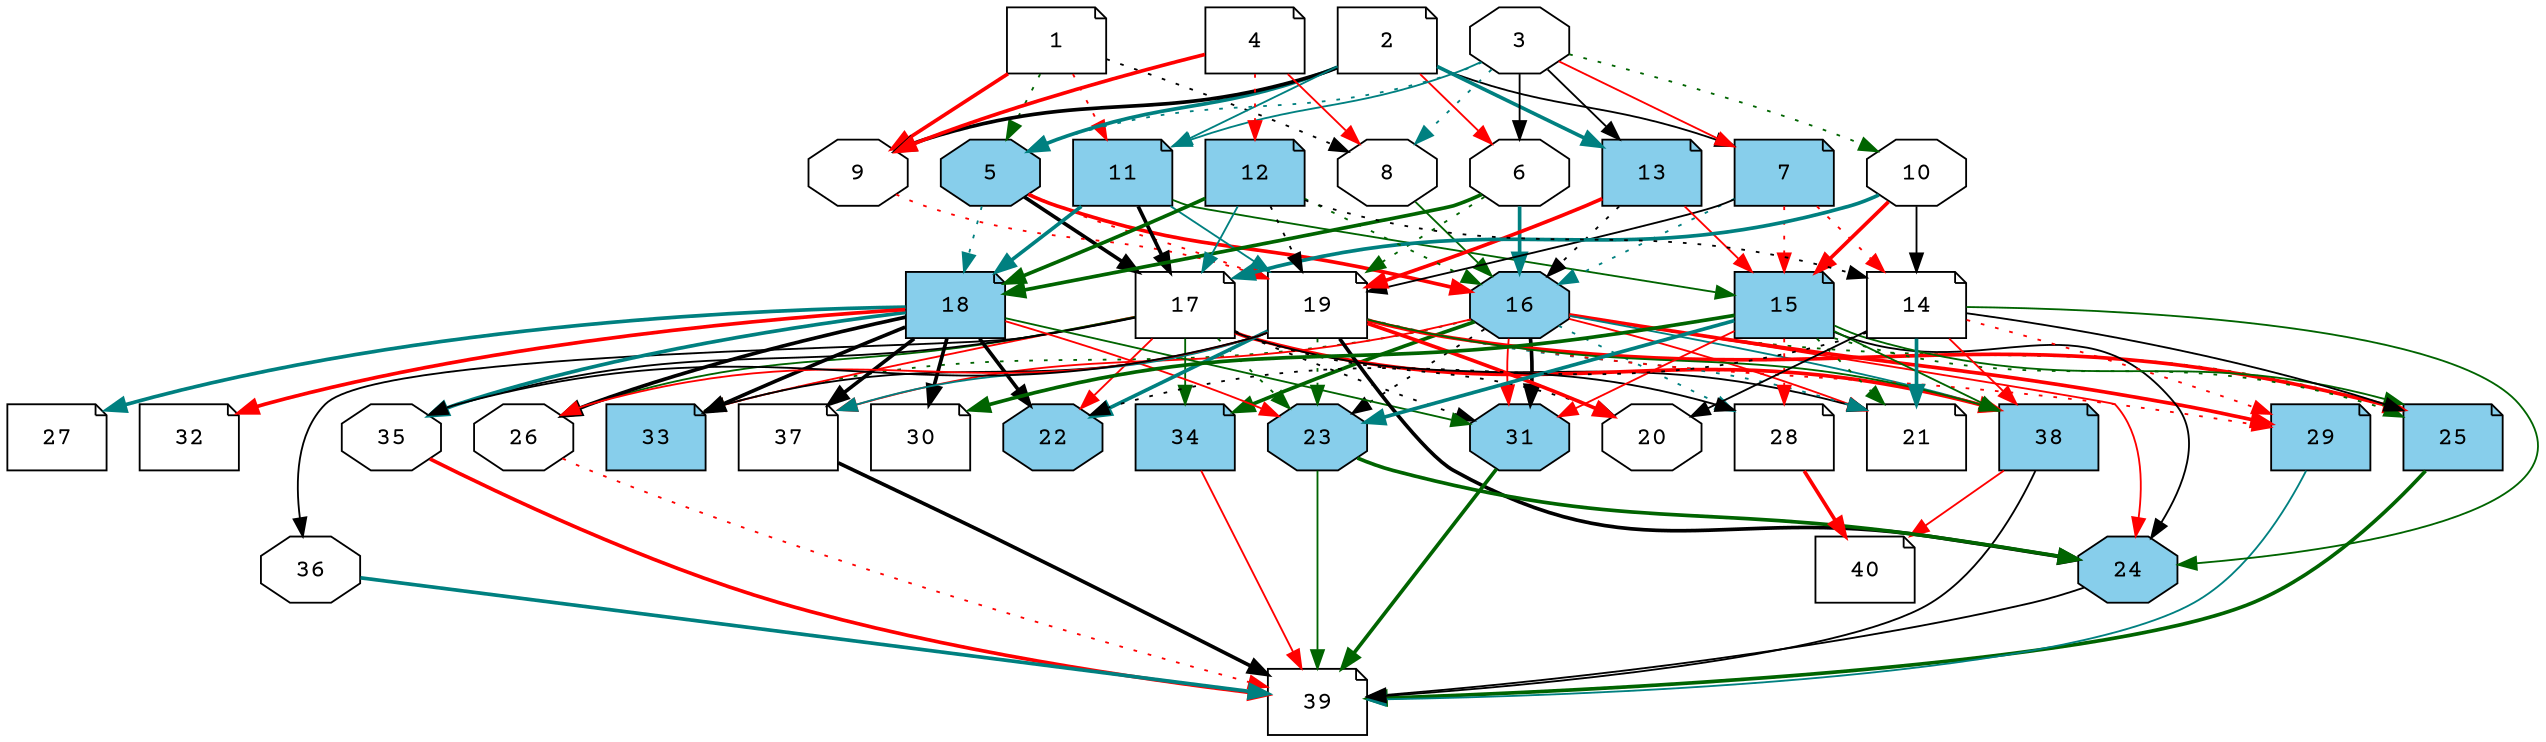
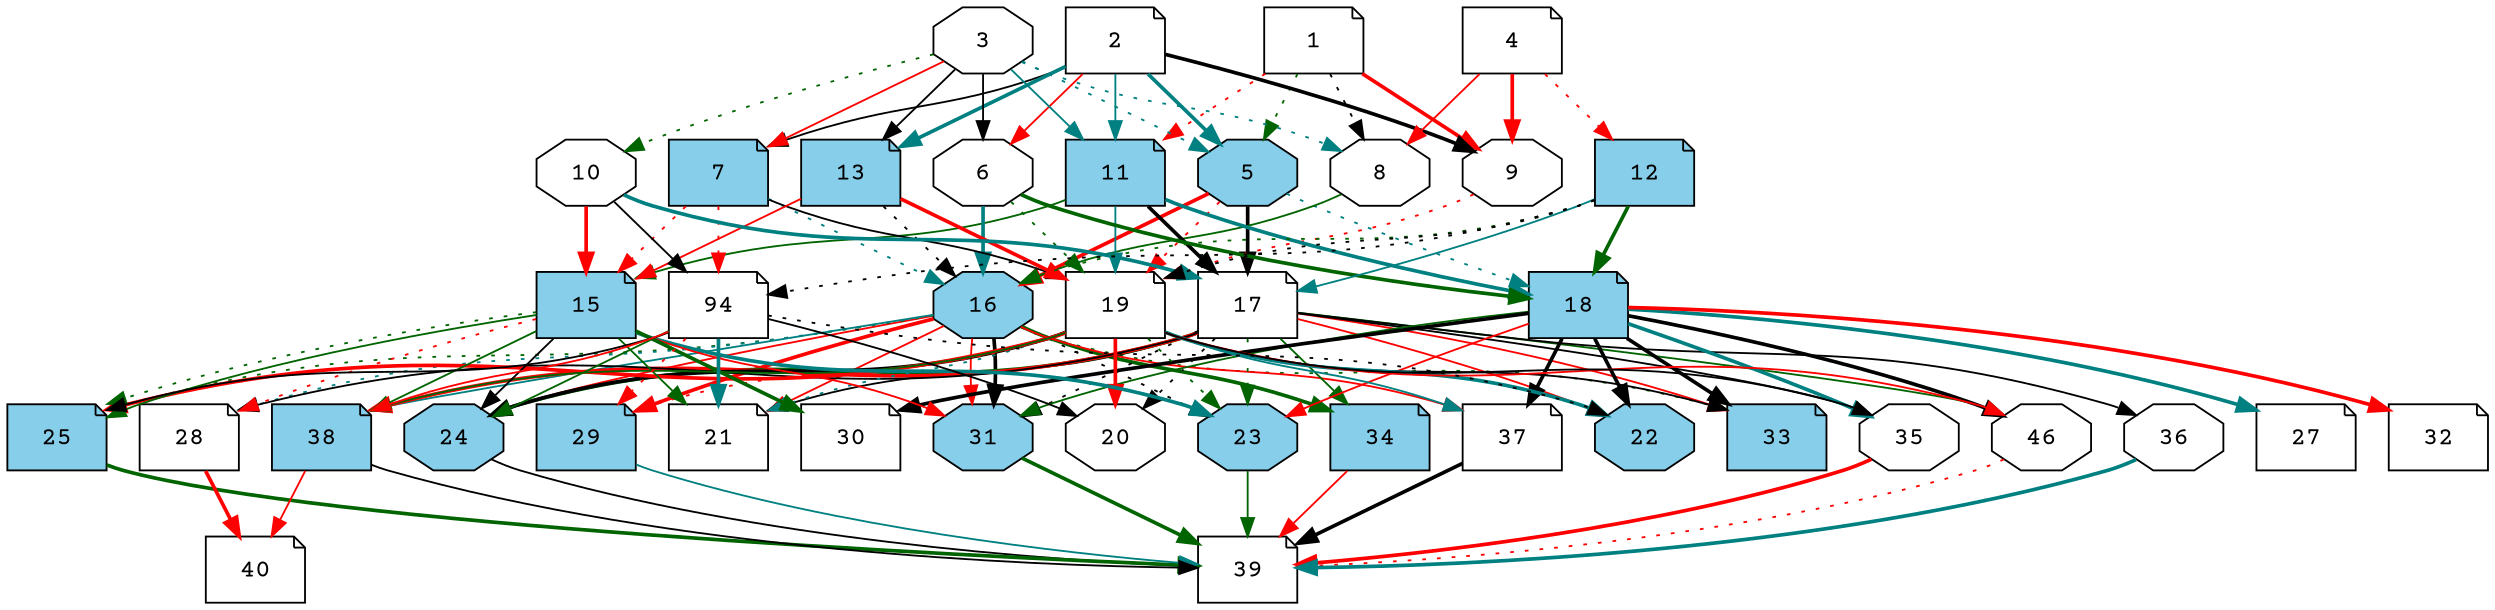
(1917, 305) -> (718, 305)
(1844, 365) -> (646, 365)
(524, 437) -> (2041, 437)
(1707, 516) -> (854, 371)
